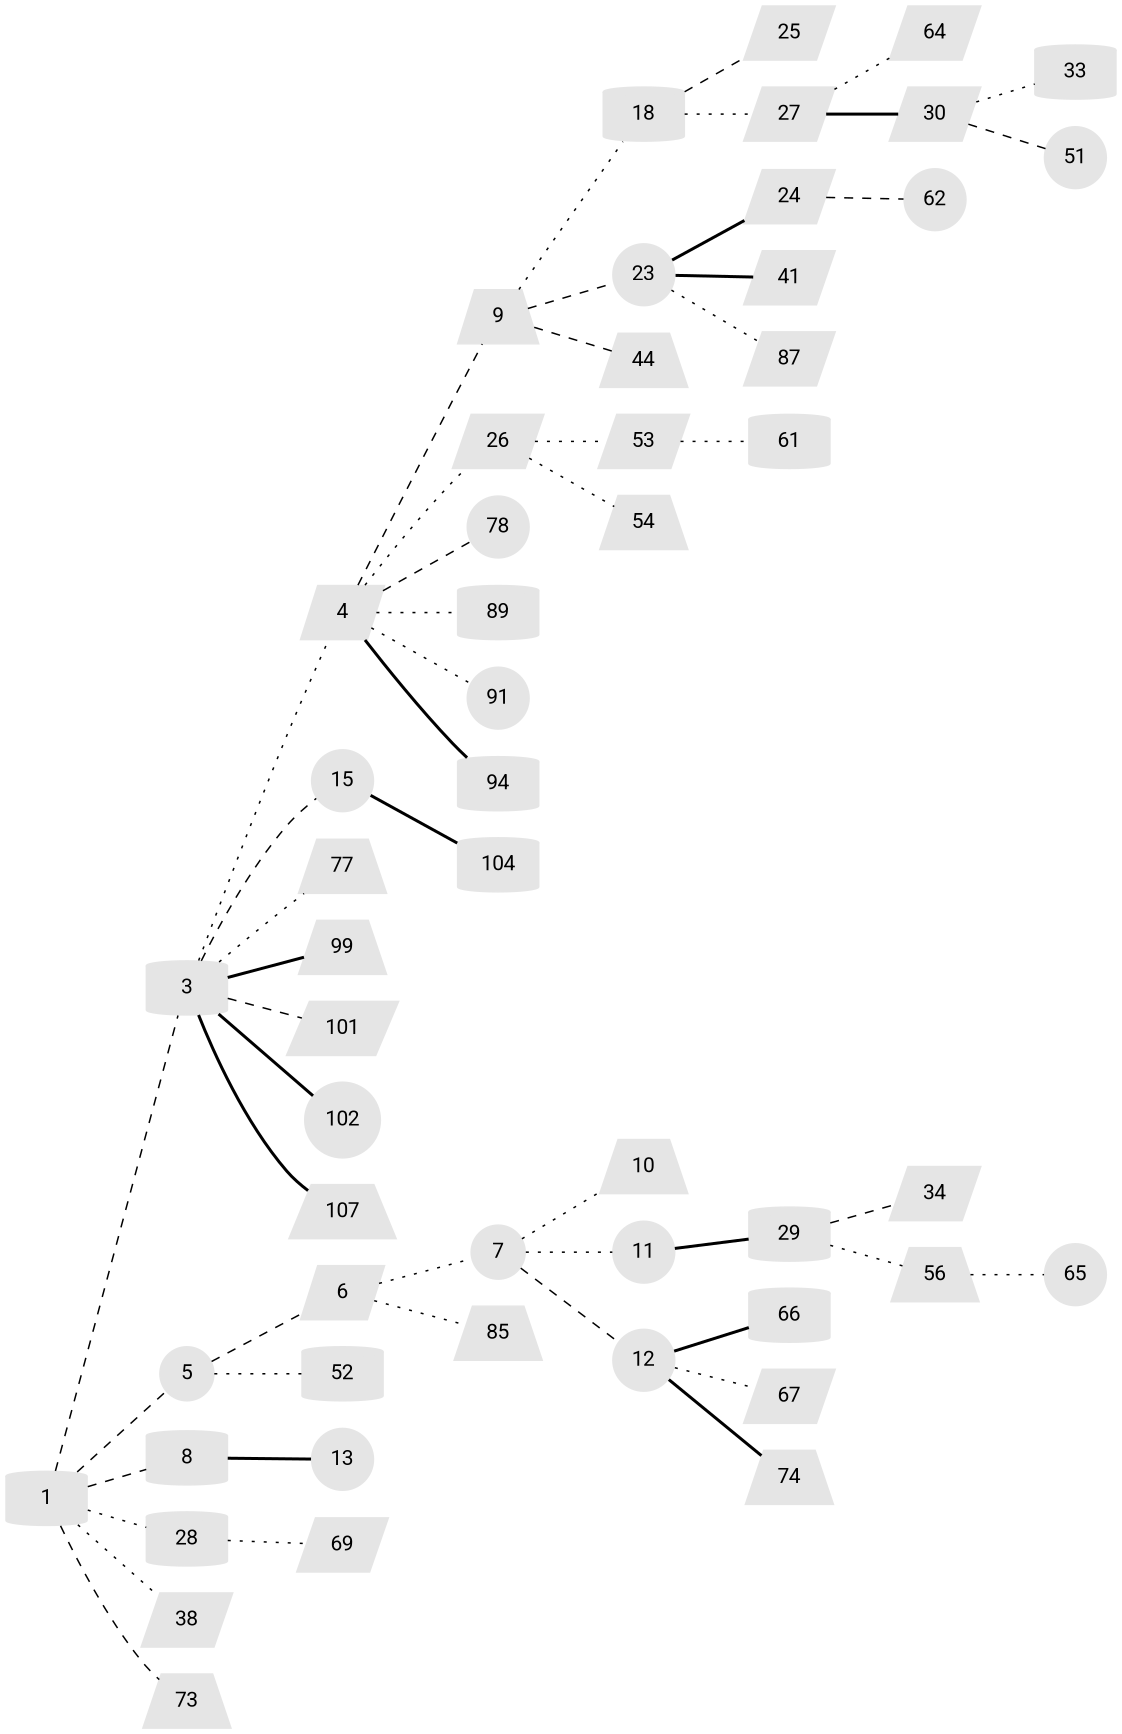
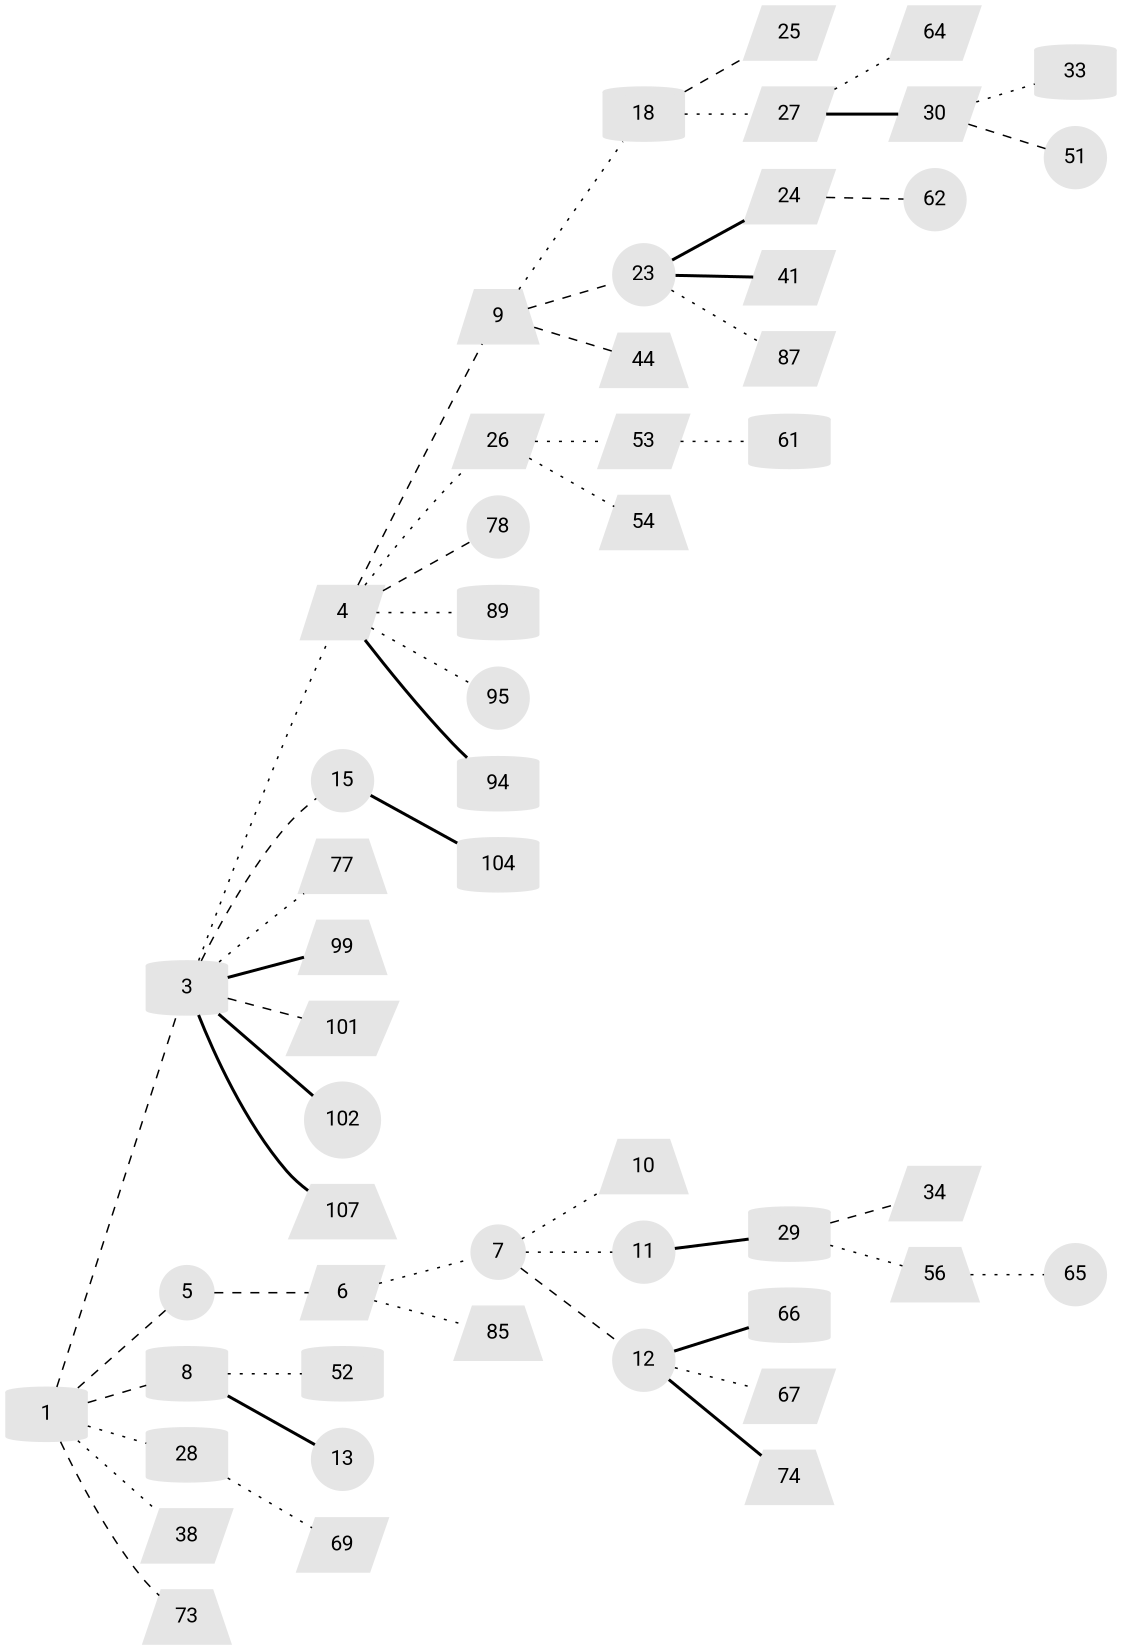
(498, 698) -> (498, 698)
(258, 1374) -> (265, 1374)
